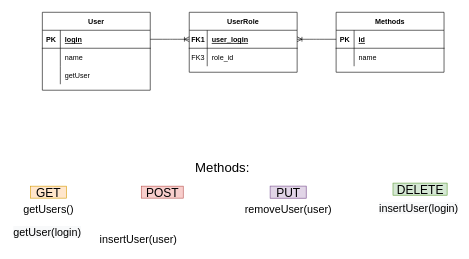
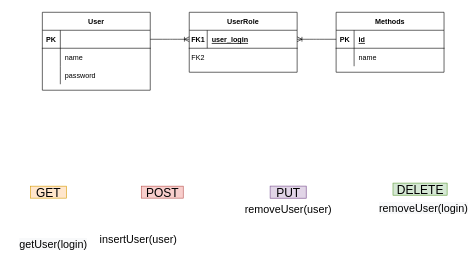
(105, 39) -> none
(252, 57) -> none
(198, 58) -> (198, 58)
(79, 76) -> (81, 76)
(222, 168) -> none
(411, 207) -> (412, 207)
(48, 210) -> none
(45, 231) -> (51, 243)
